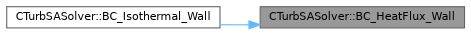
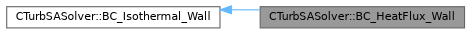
(235, 25) -> (246, 10)
